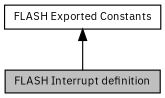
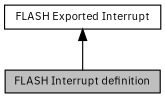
(83, 17) -> (83, 17)
